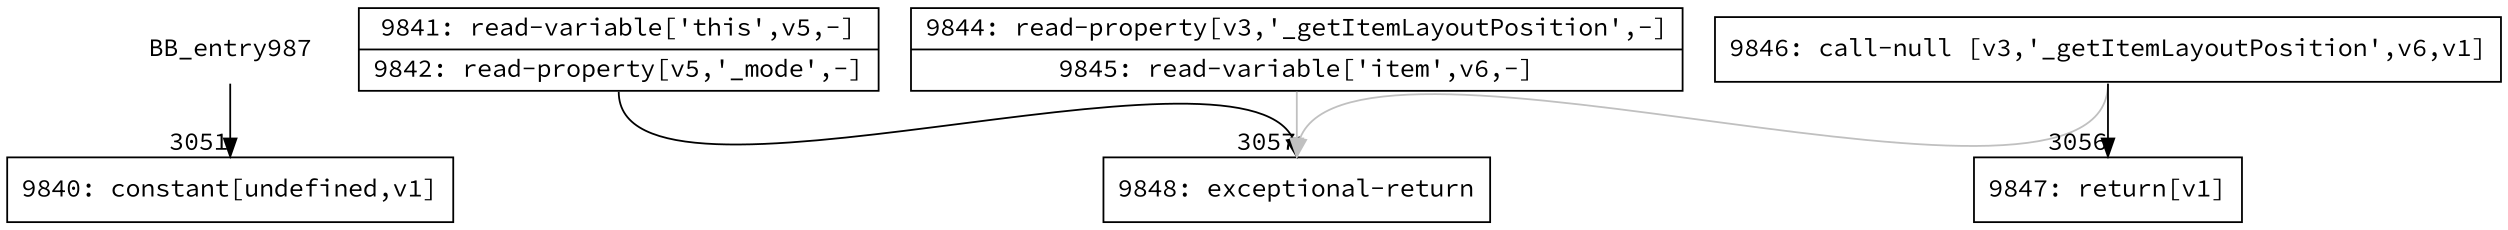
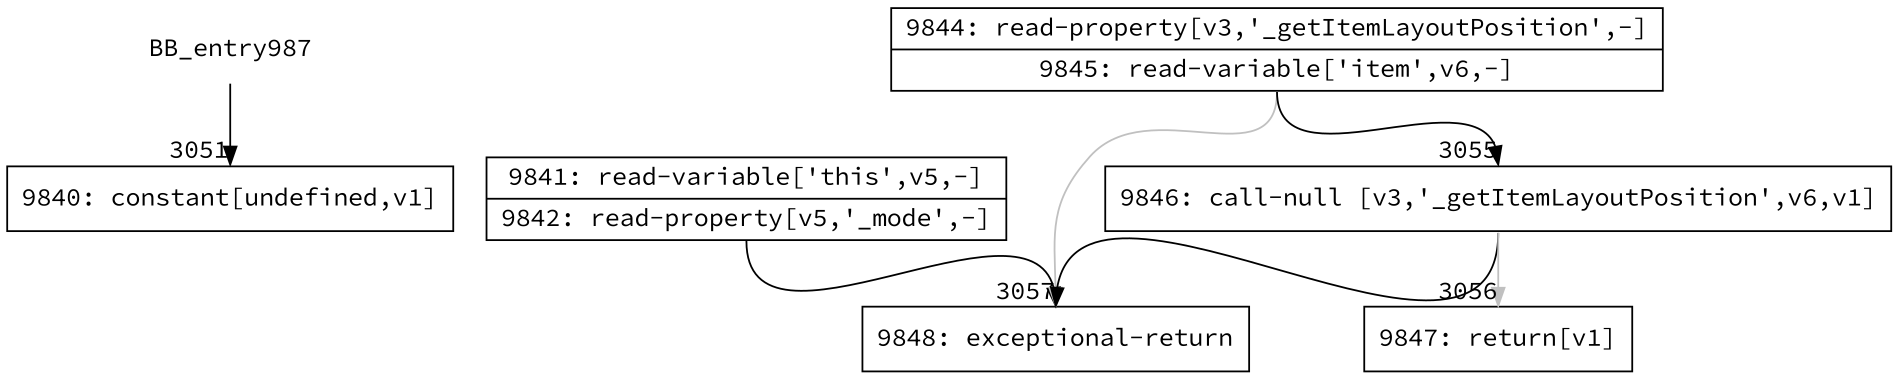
(2108, 111) -> (1498, 267)
(1711, 121) -> (1286, 272)
none -> (1378, 129)
